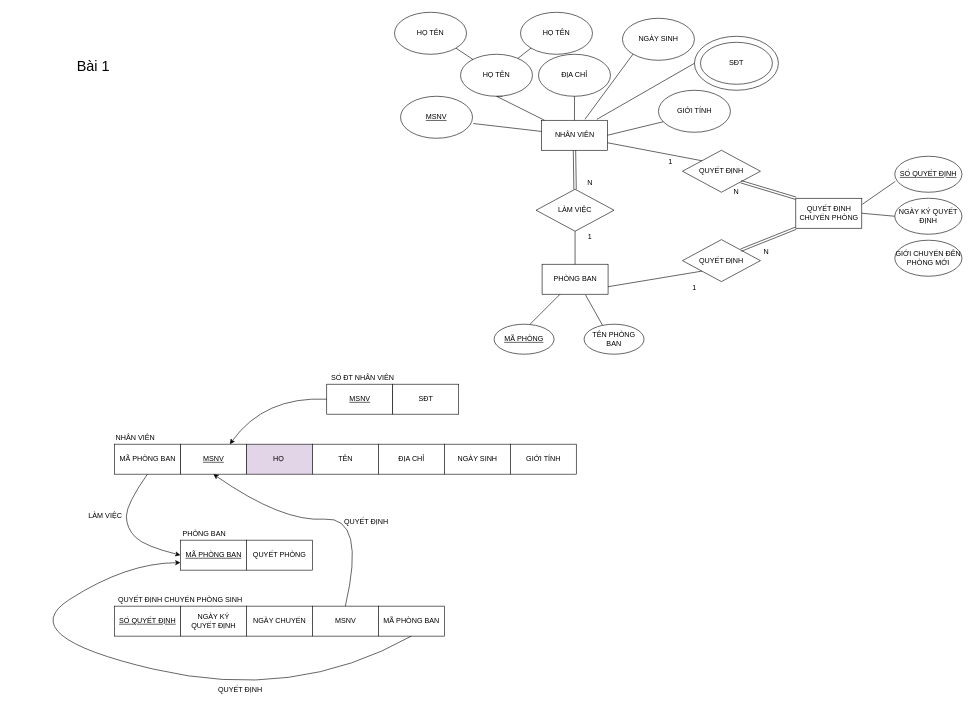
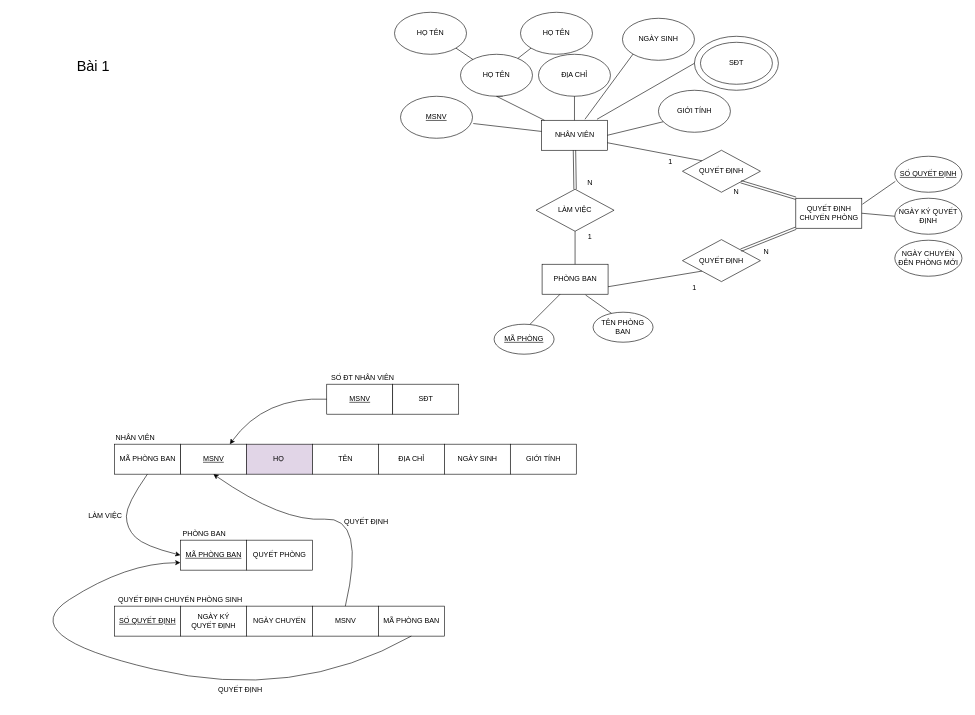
(929, 258) -> (929, 258)
(614, 339) -> (623, 327)
